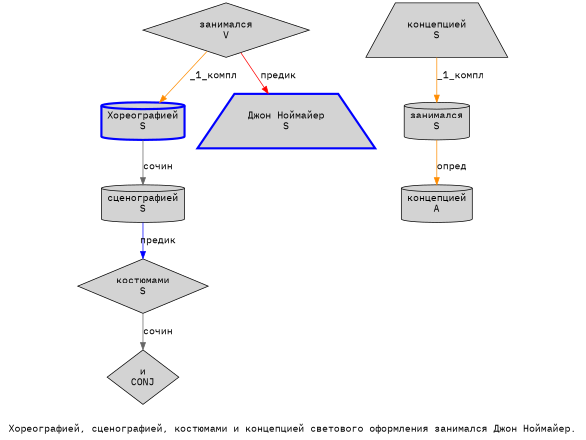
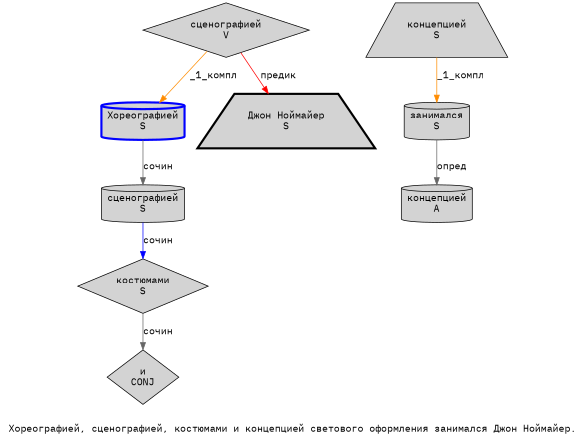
(226, 30) -> (226, 30)
(286, 121) -> (286, 121)
(437, 159) -> (437, 159)
(158, 241) -> (158, 241)
